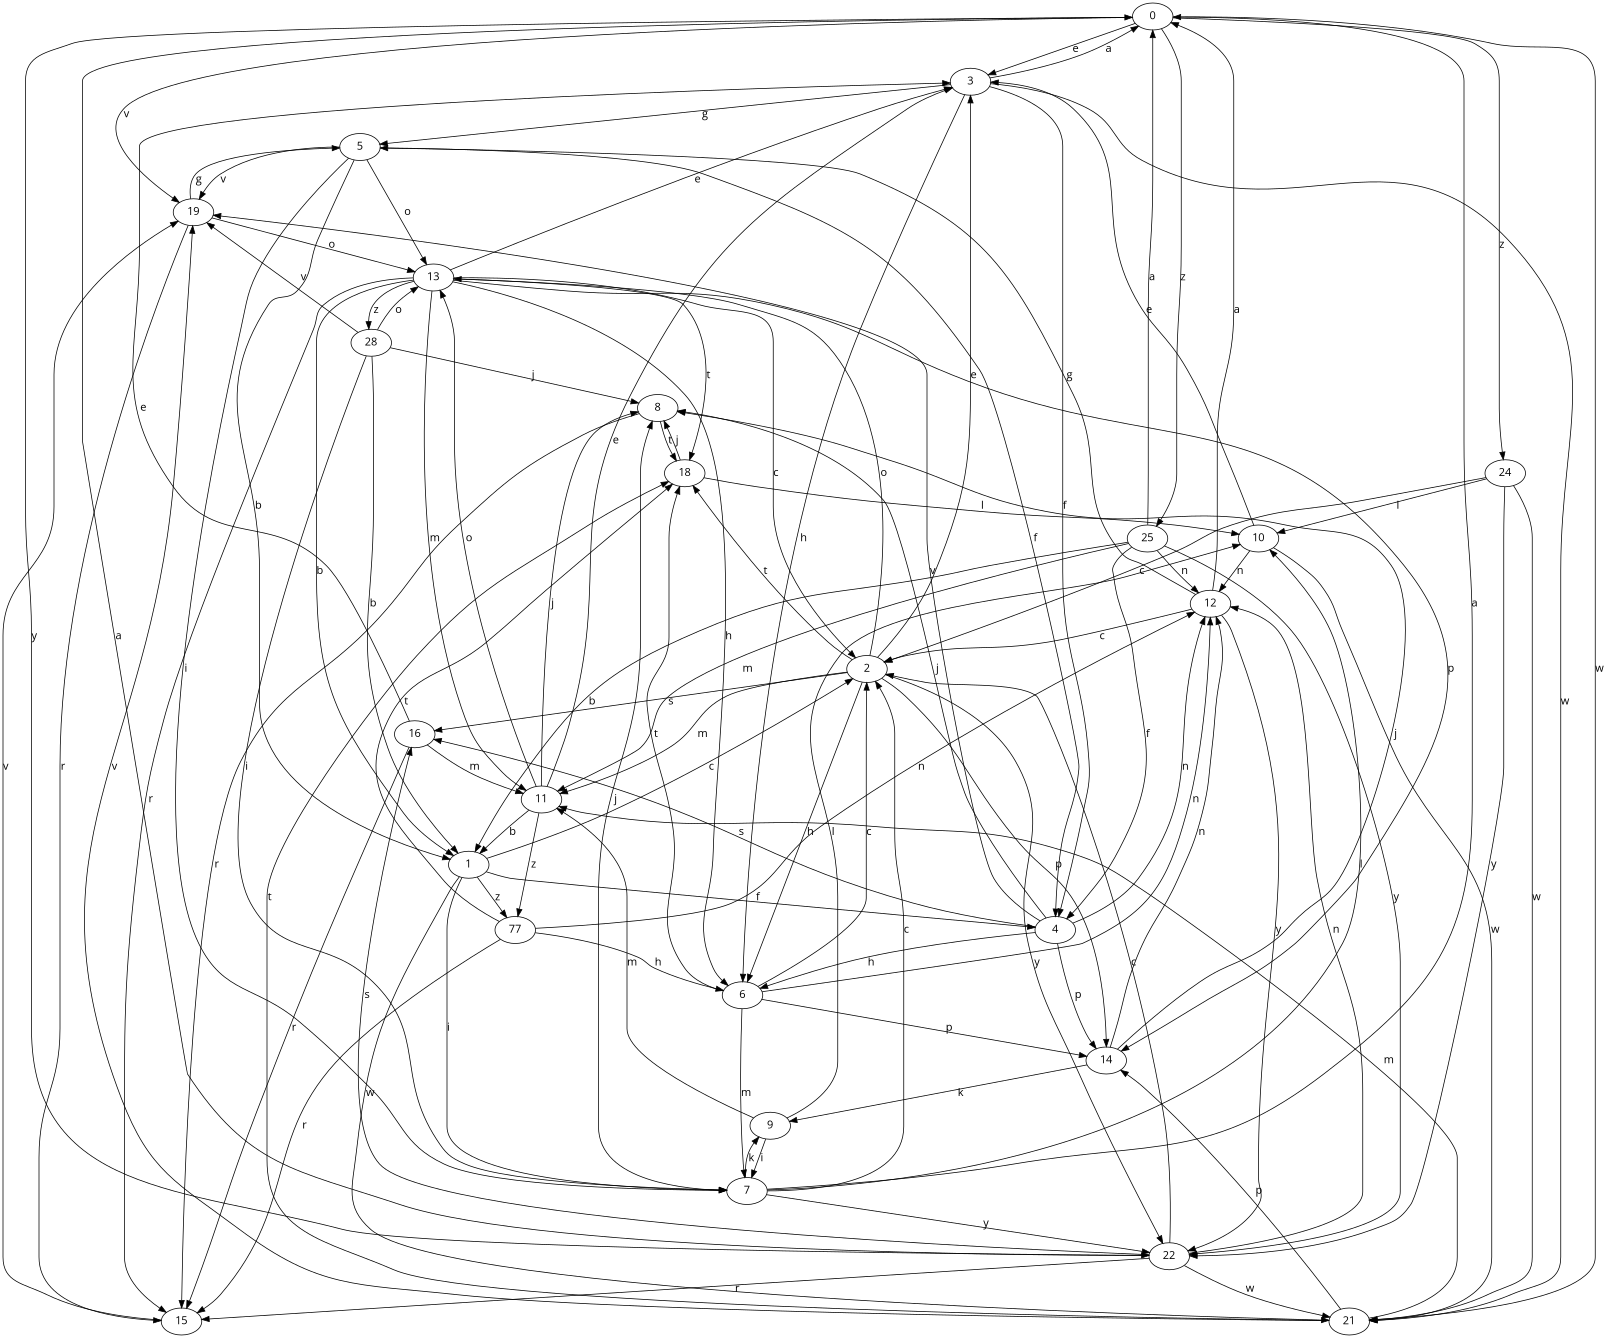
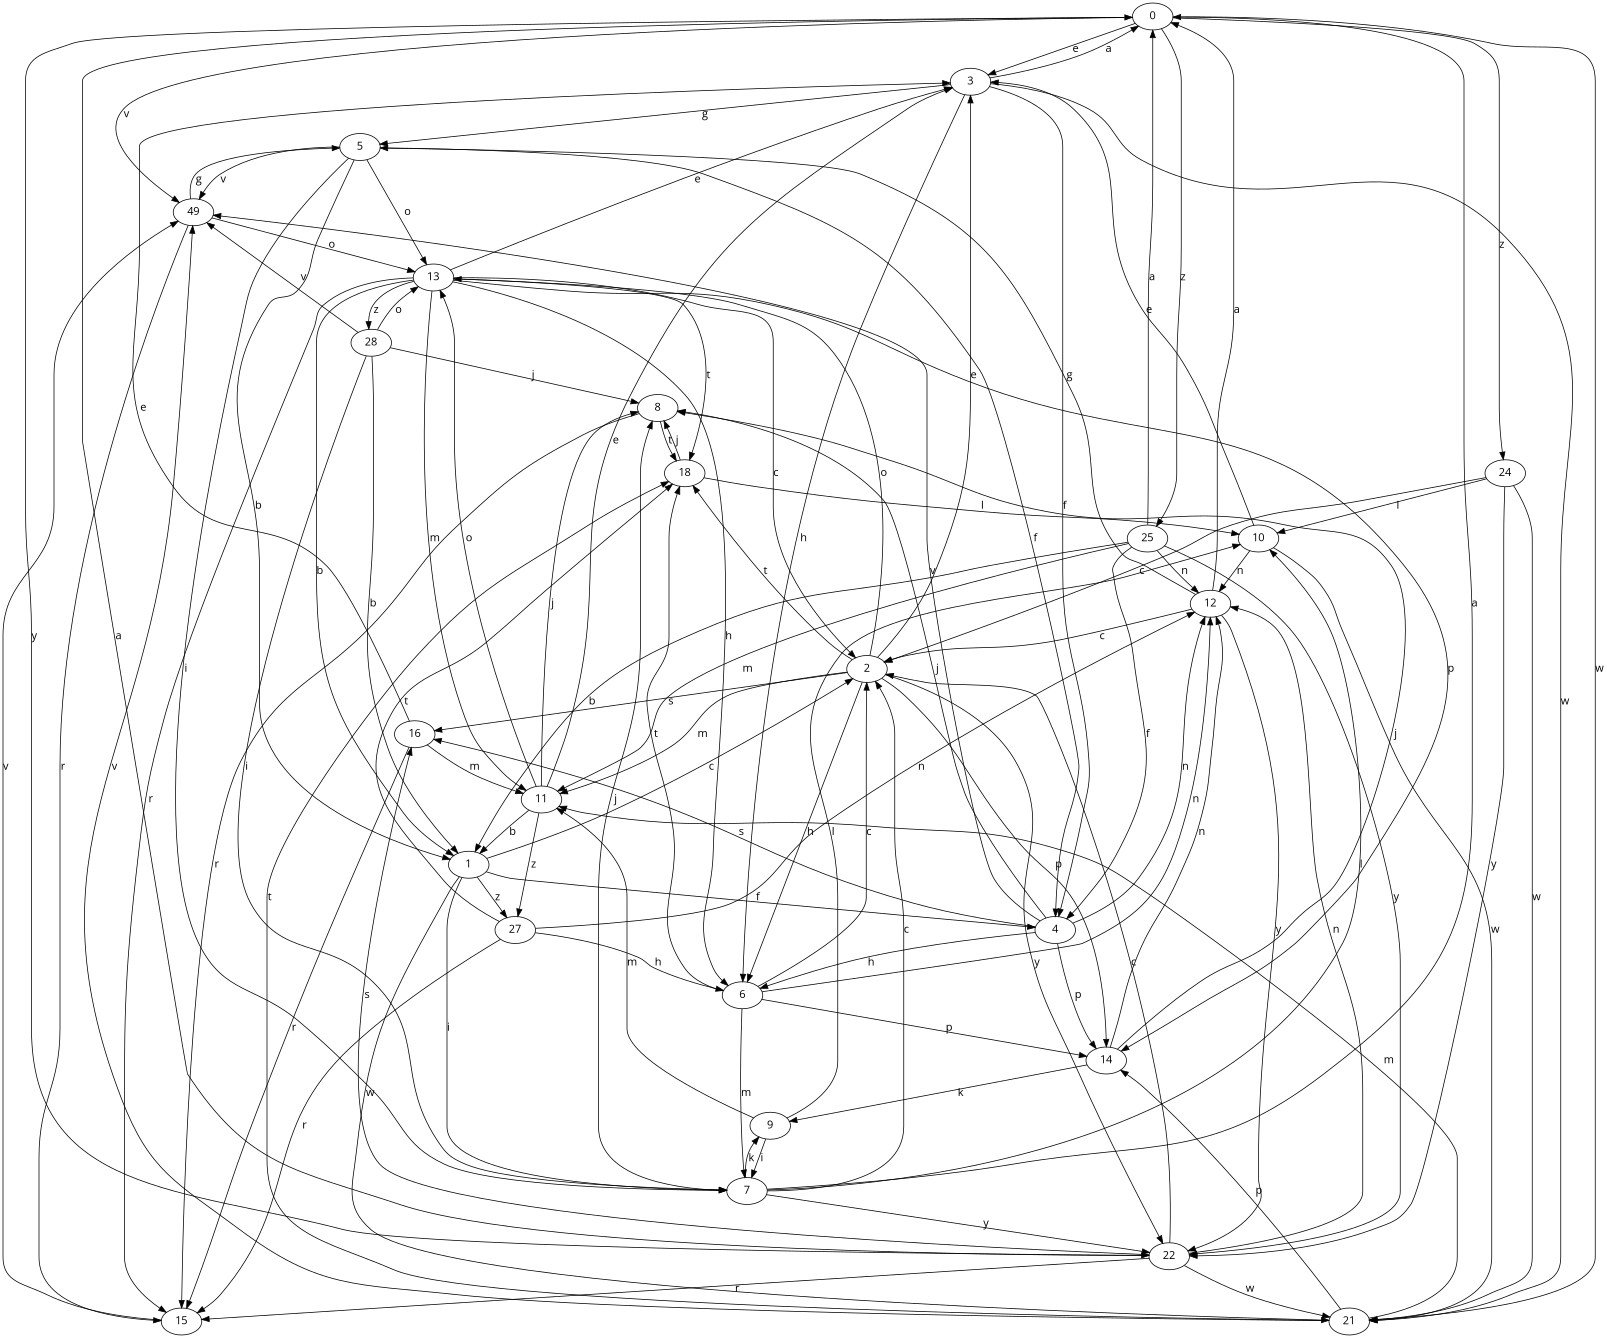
(194, 212) -> (194, 212)
(515, 930) -> (515, 930)
